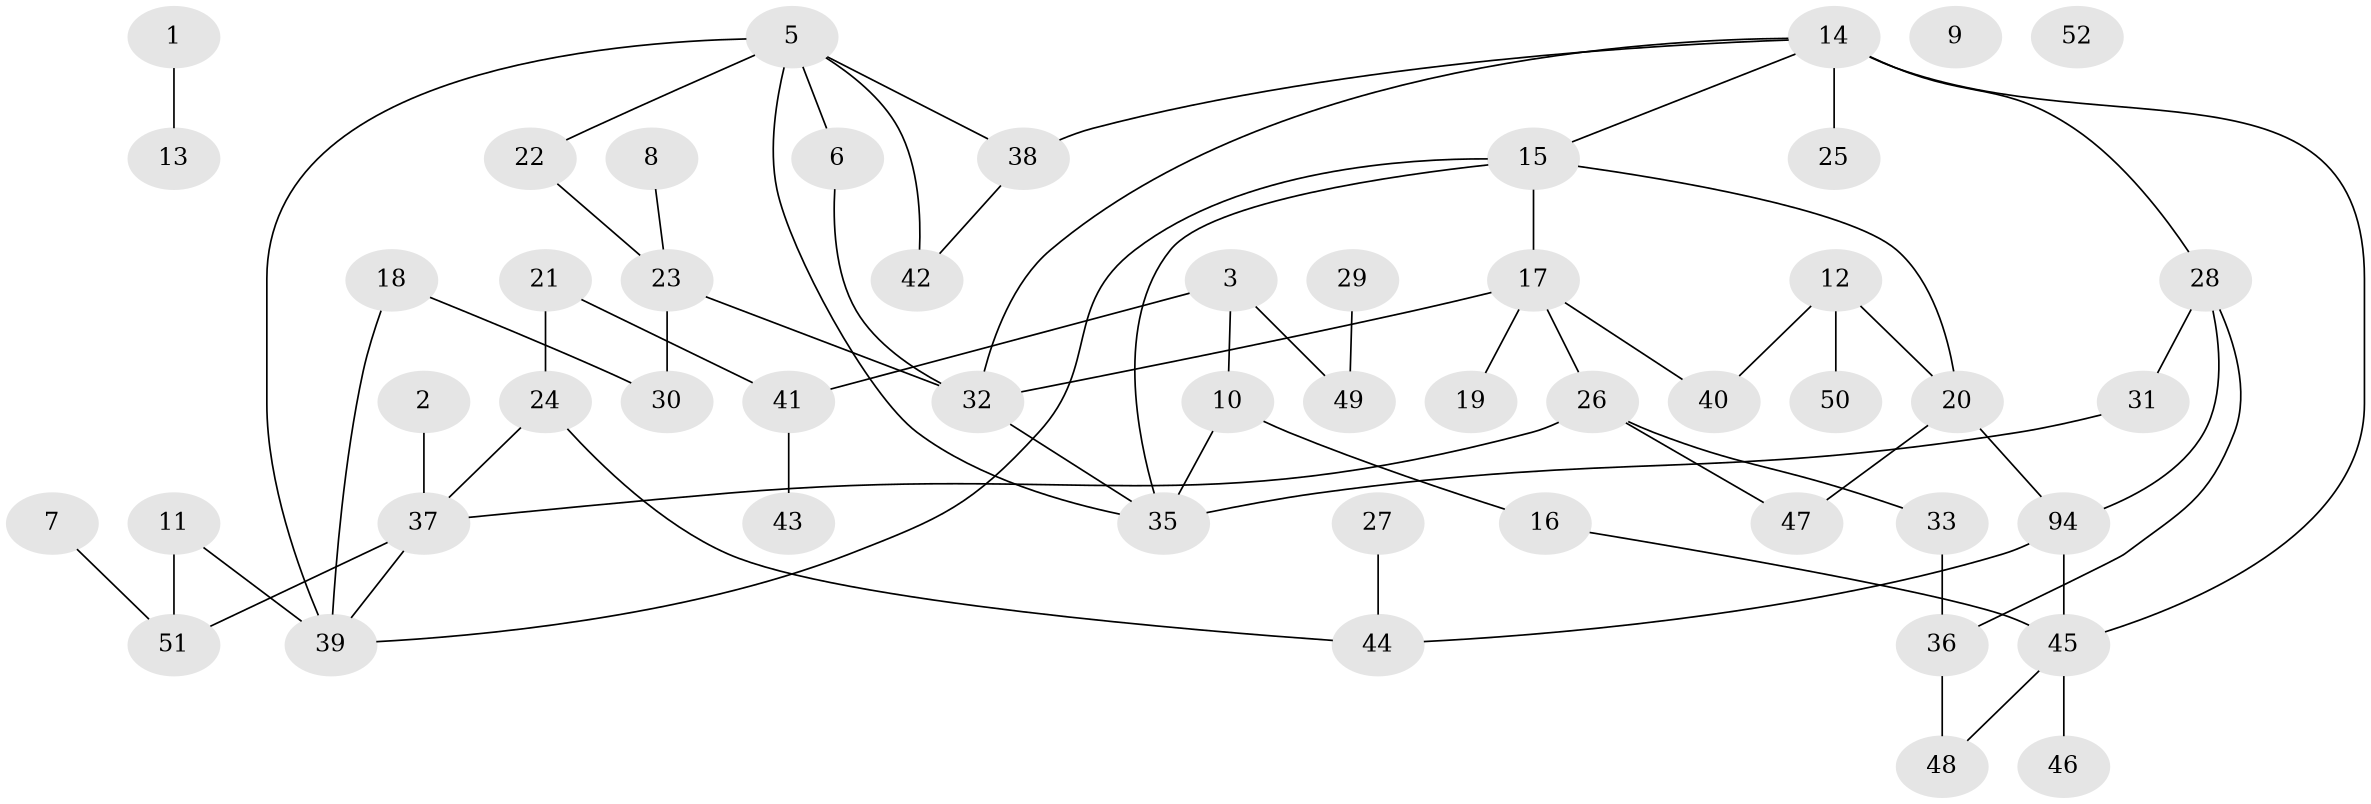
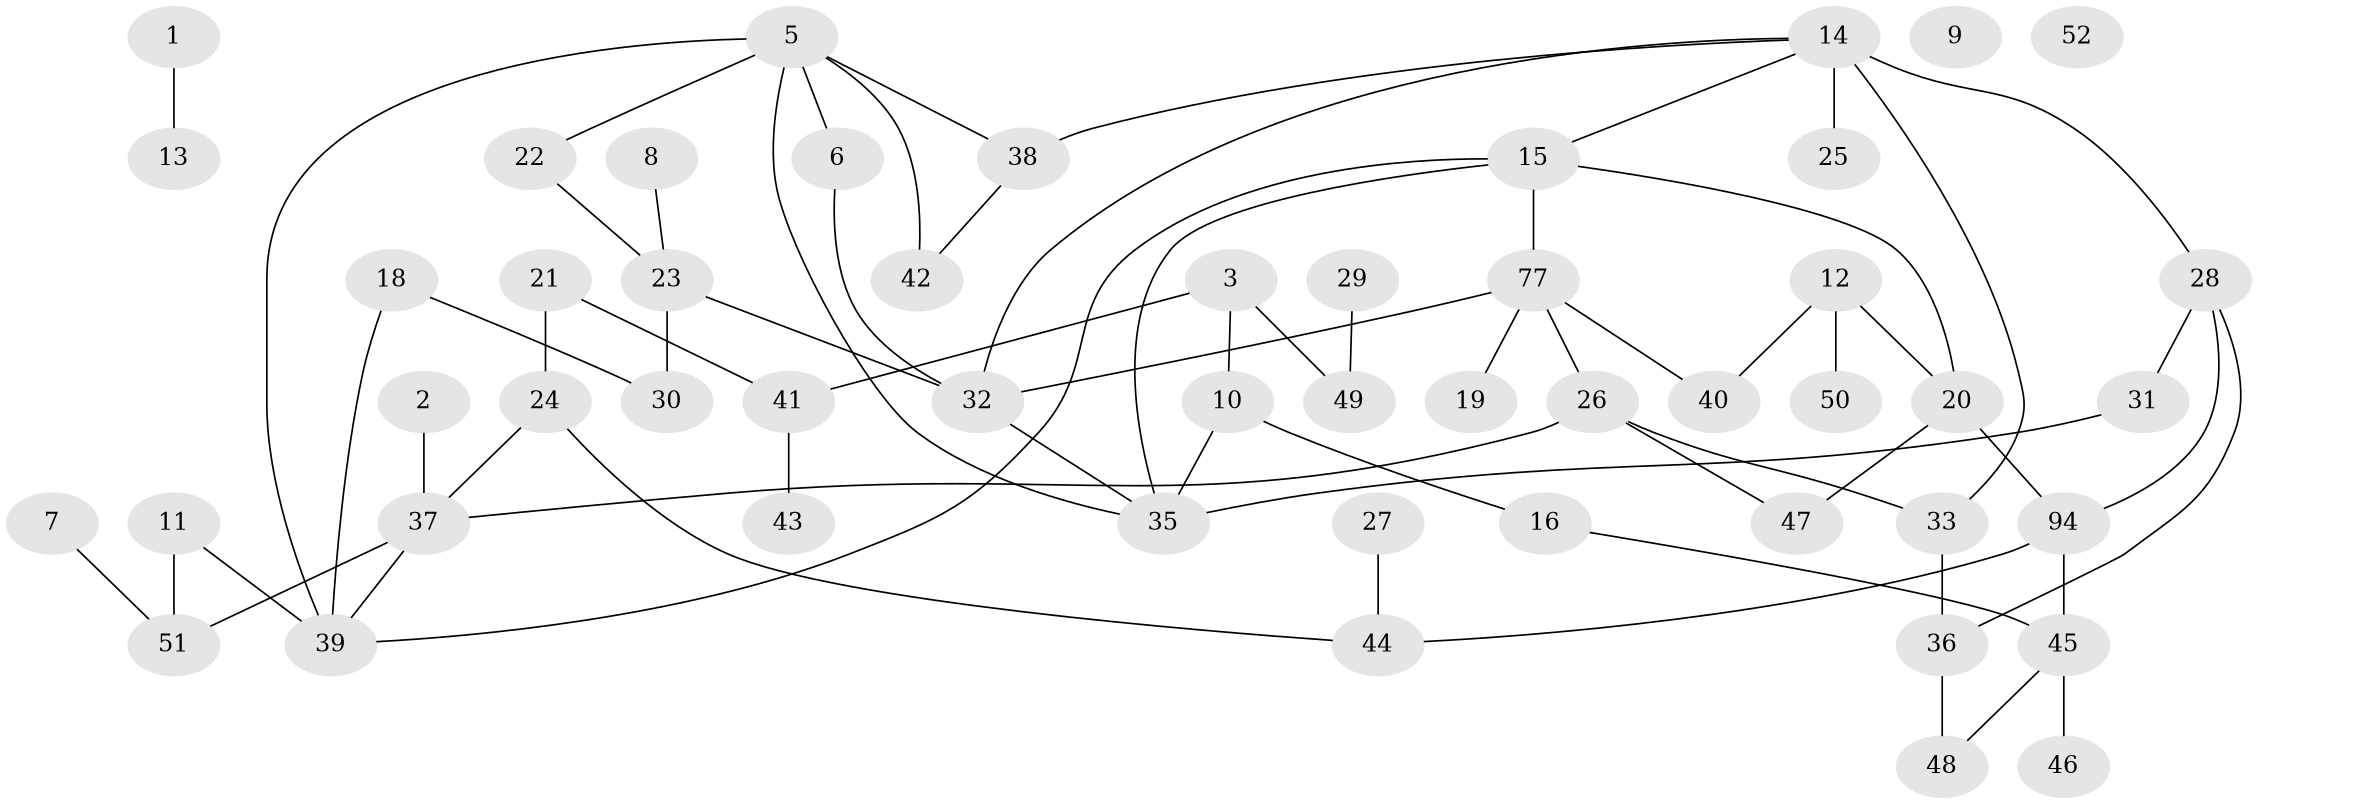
(2356, 227) -> (1984, 275)
(1534, 280) -> (1534, 280)
